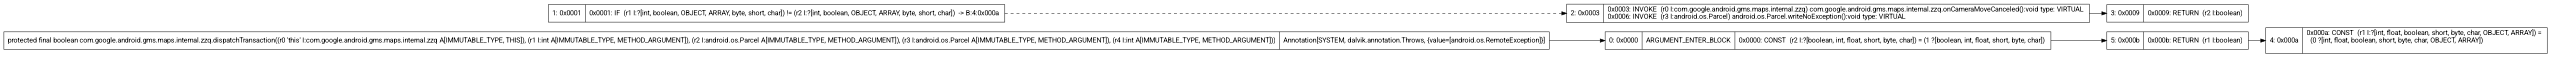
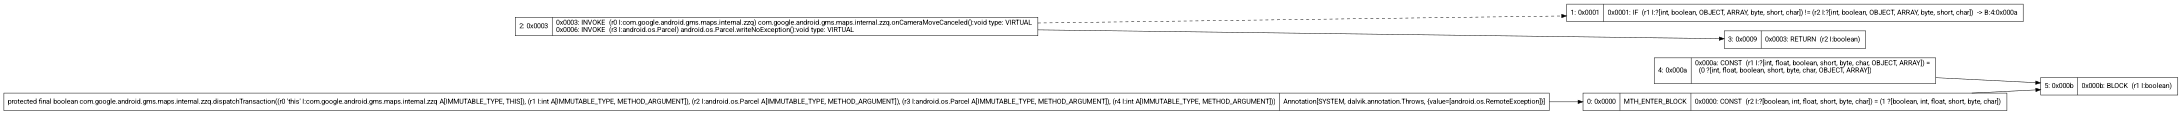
(1283, 13) -> (1300, 20)
(2196, 13) -> (1813, 39)
(1689, 40) -> (1655, 102)
(2196, 40) -> (2128, 86)
(2254, 41) -> (1986, 80)
